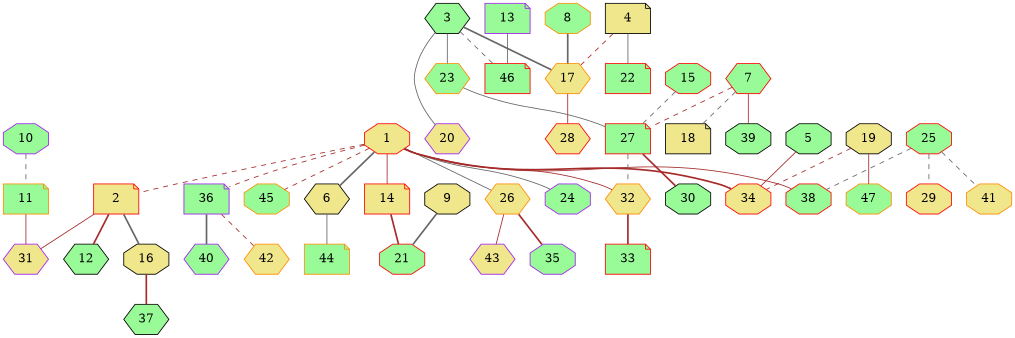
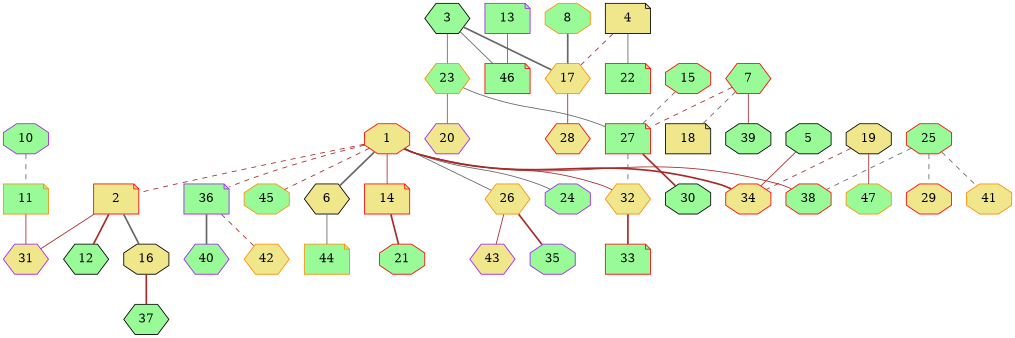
(476, 48) -> (476, 48)
(414, 79) -> (447, 109)
(447, 199) -> none
